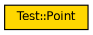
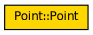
(46, 17) -> (46, 17)
